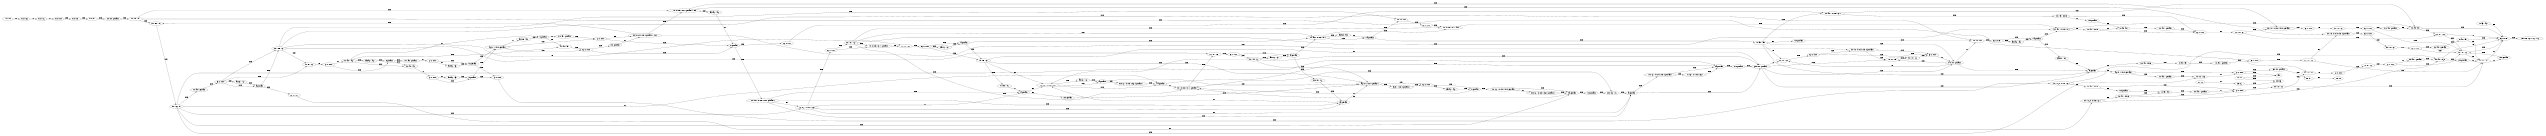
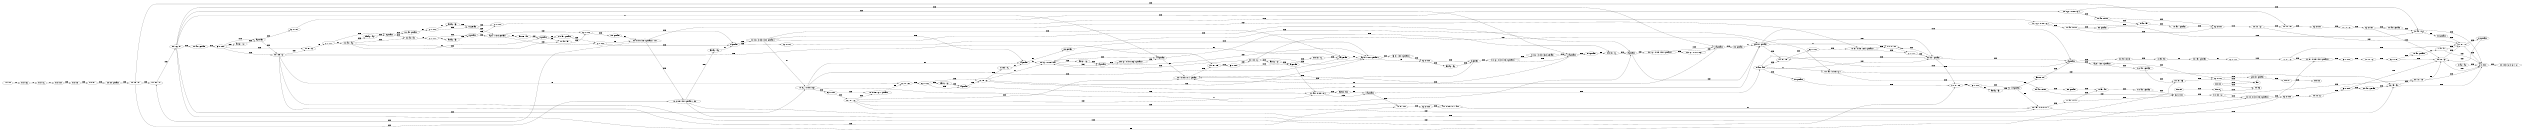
(1383, 32) -> none
(1913, 58) -> none
